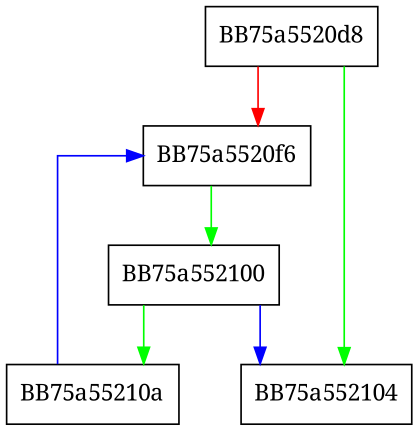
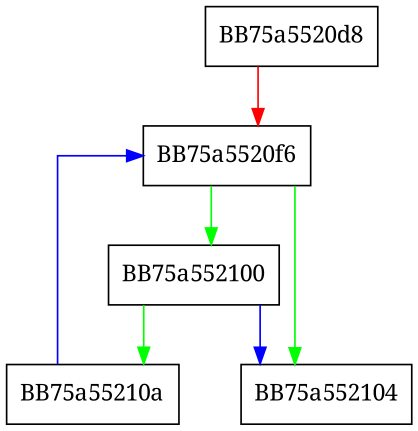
(344, 207) -> (295, 267)
